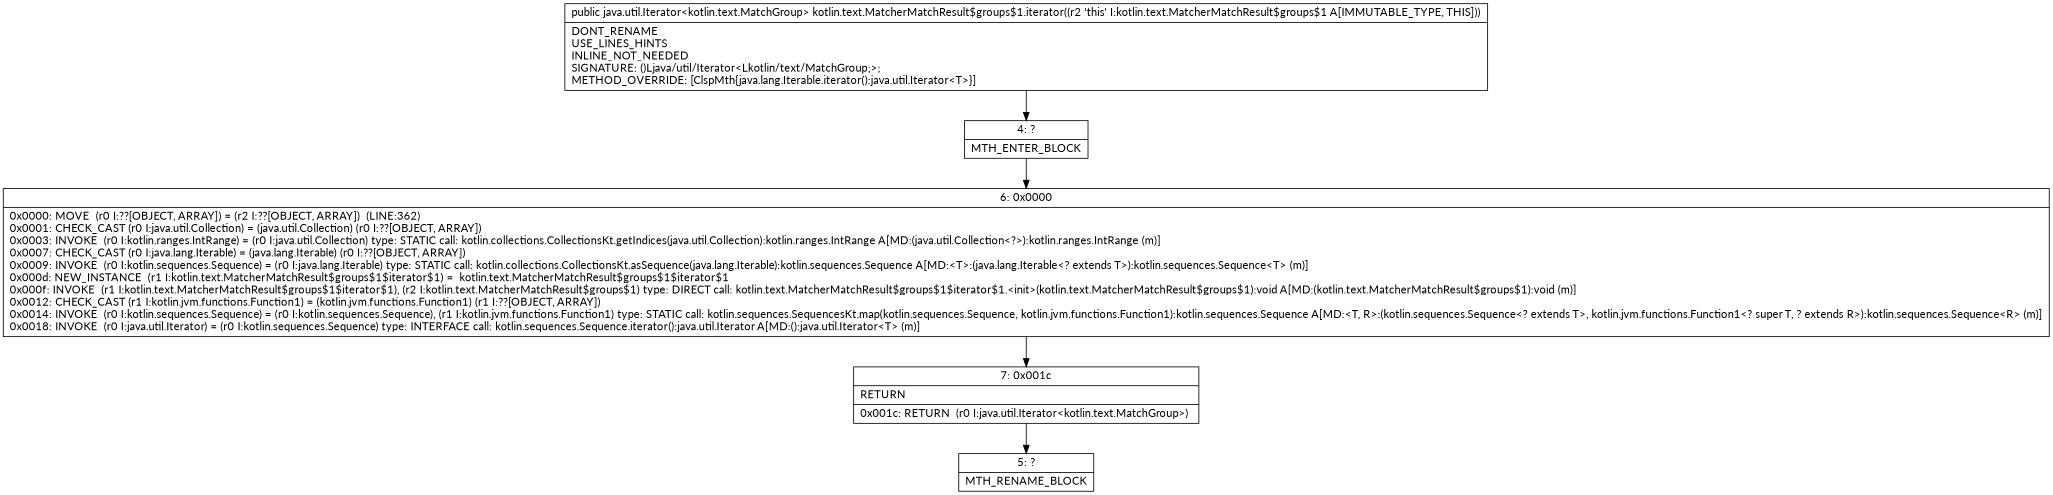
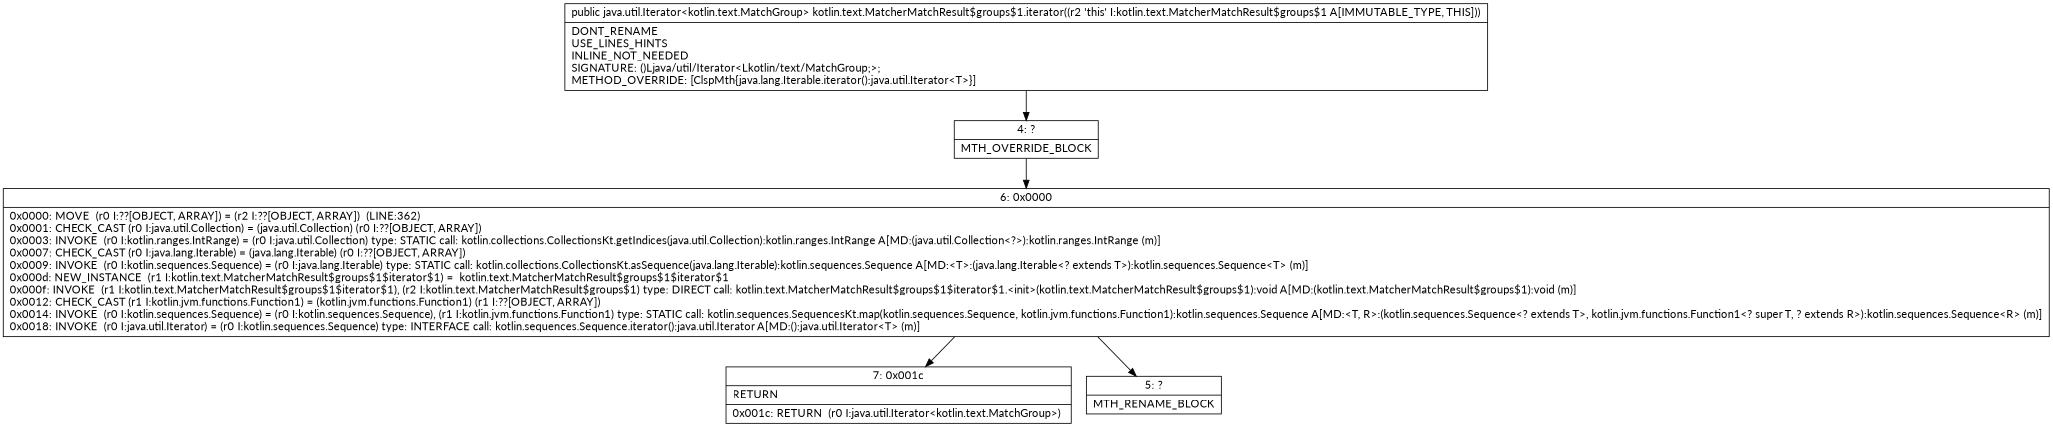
(1026, 148) -> (1026, 148)
(1026, 434) -> (1114, 354)
